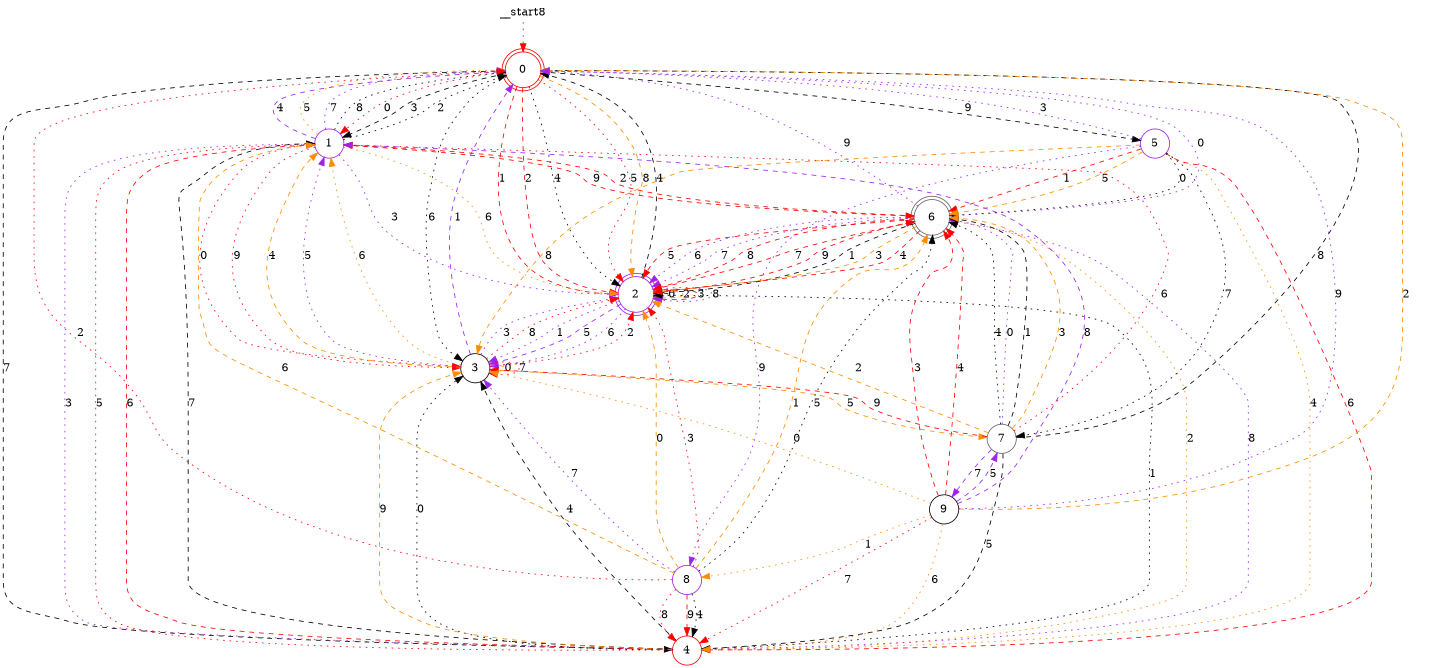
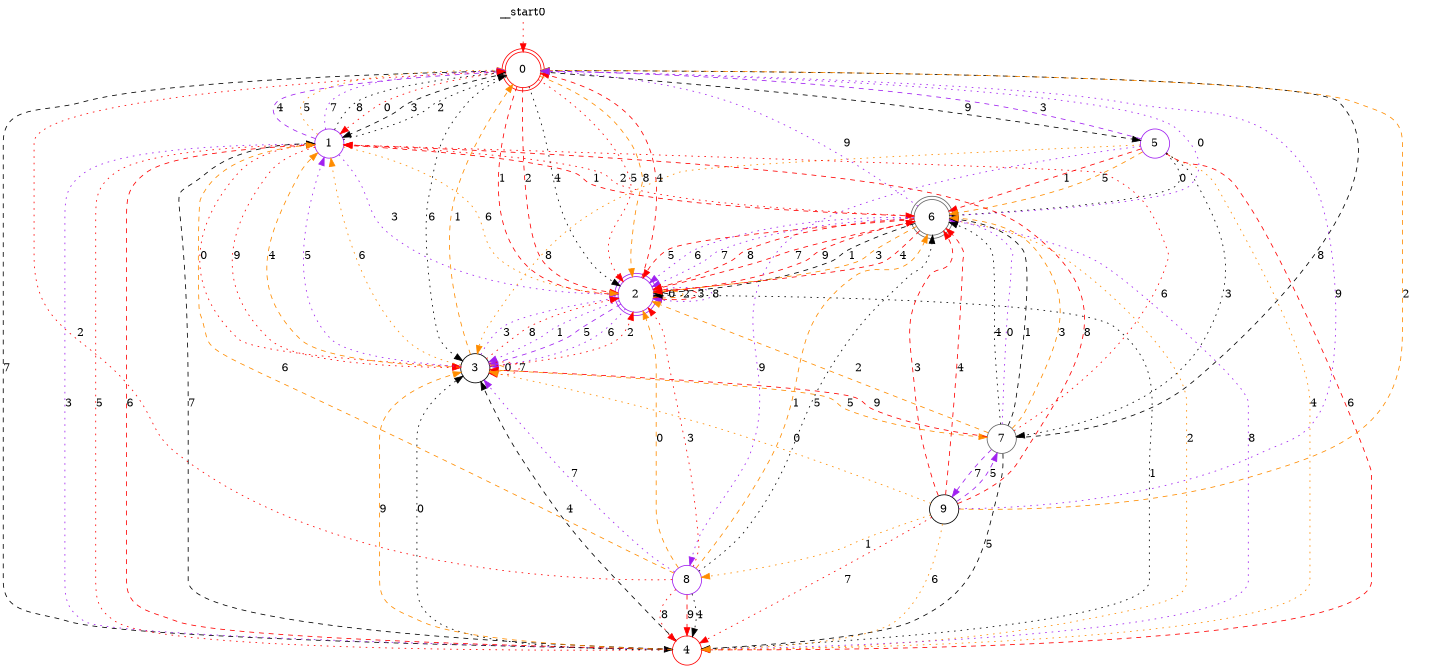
(523, 13) -> (523, 13)
(862, 89) -> (862, 89)
(650, 149) -> (650, 149)
(682, 172) -> (682, 172)
(597, 179) -> (597, 179)
(865, 182) -> (865, 182)
(617, 184) -> (617, 184)
(451, 217) -> (451, 217)
(1229, 294) -> (1229, 294)
